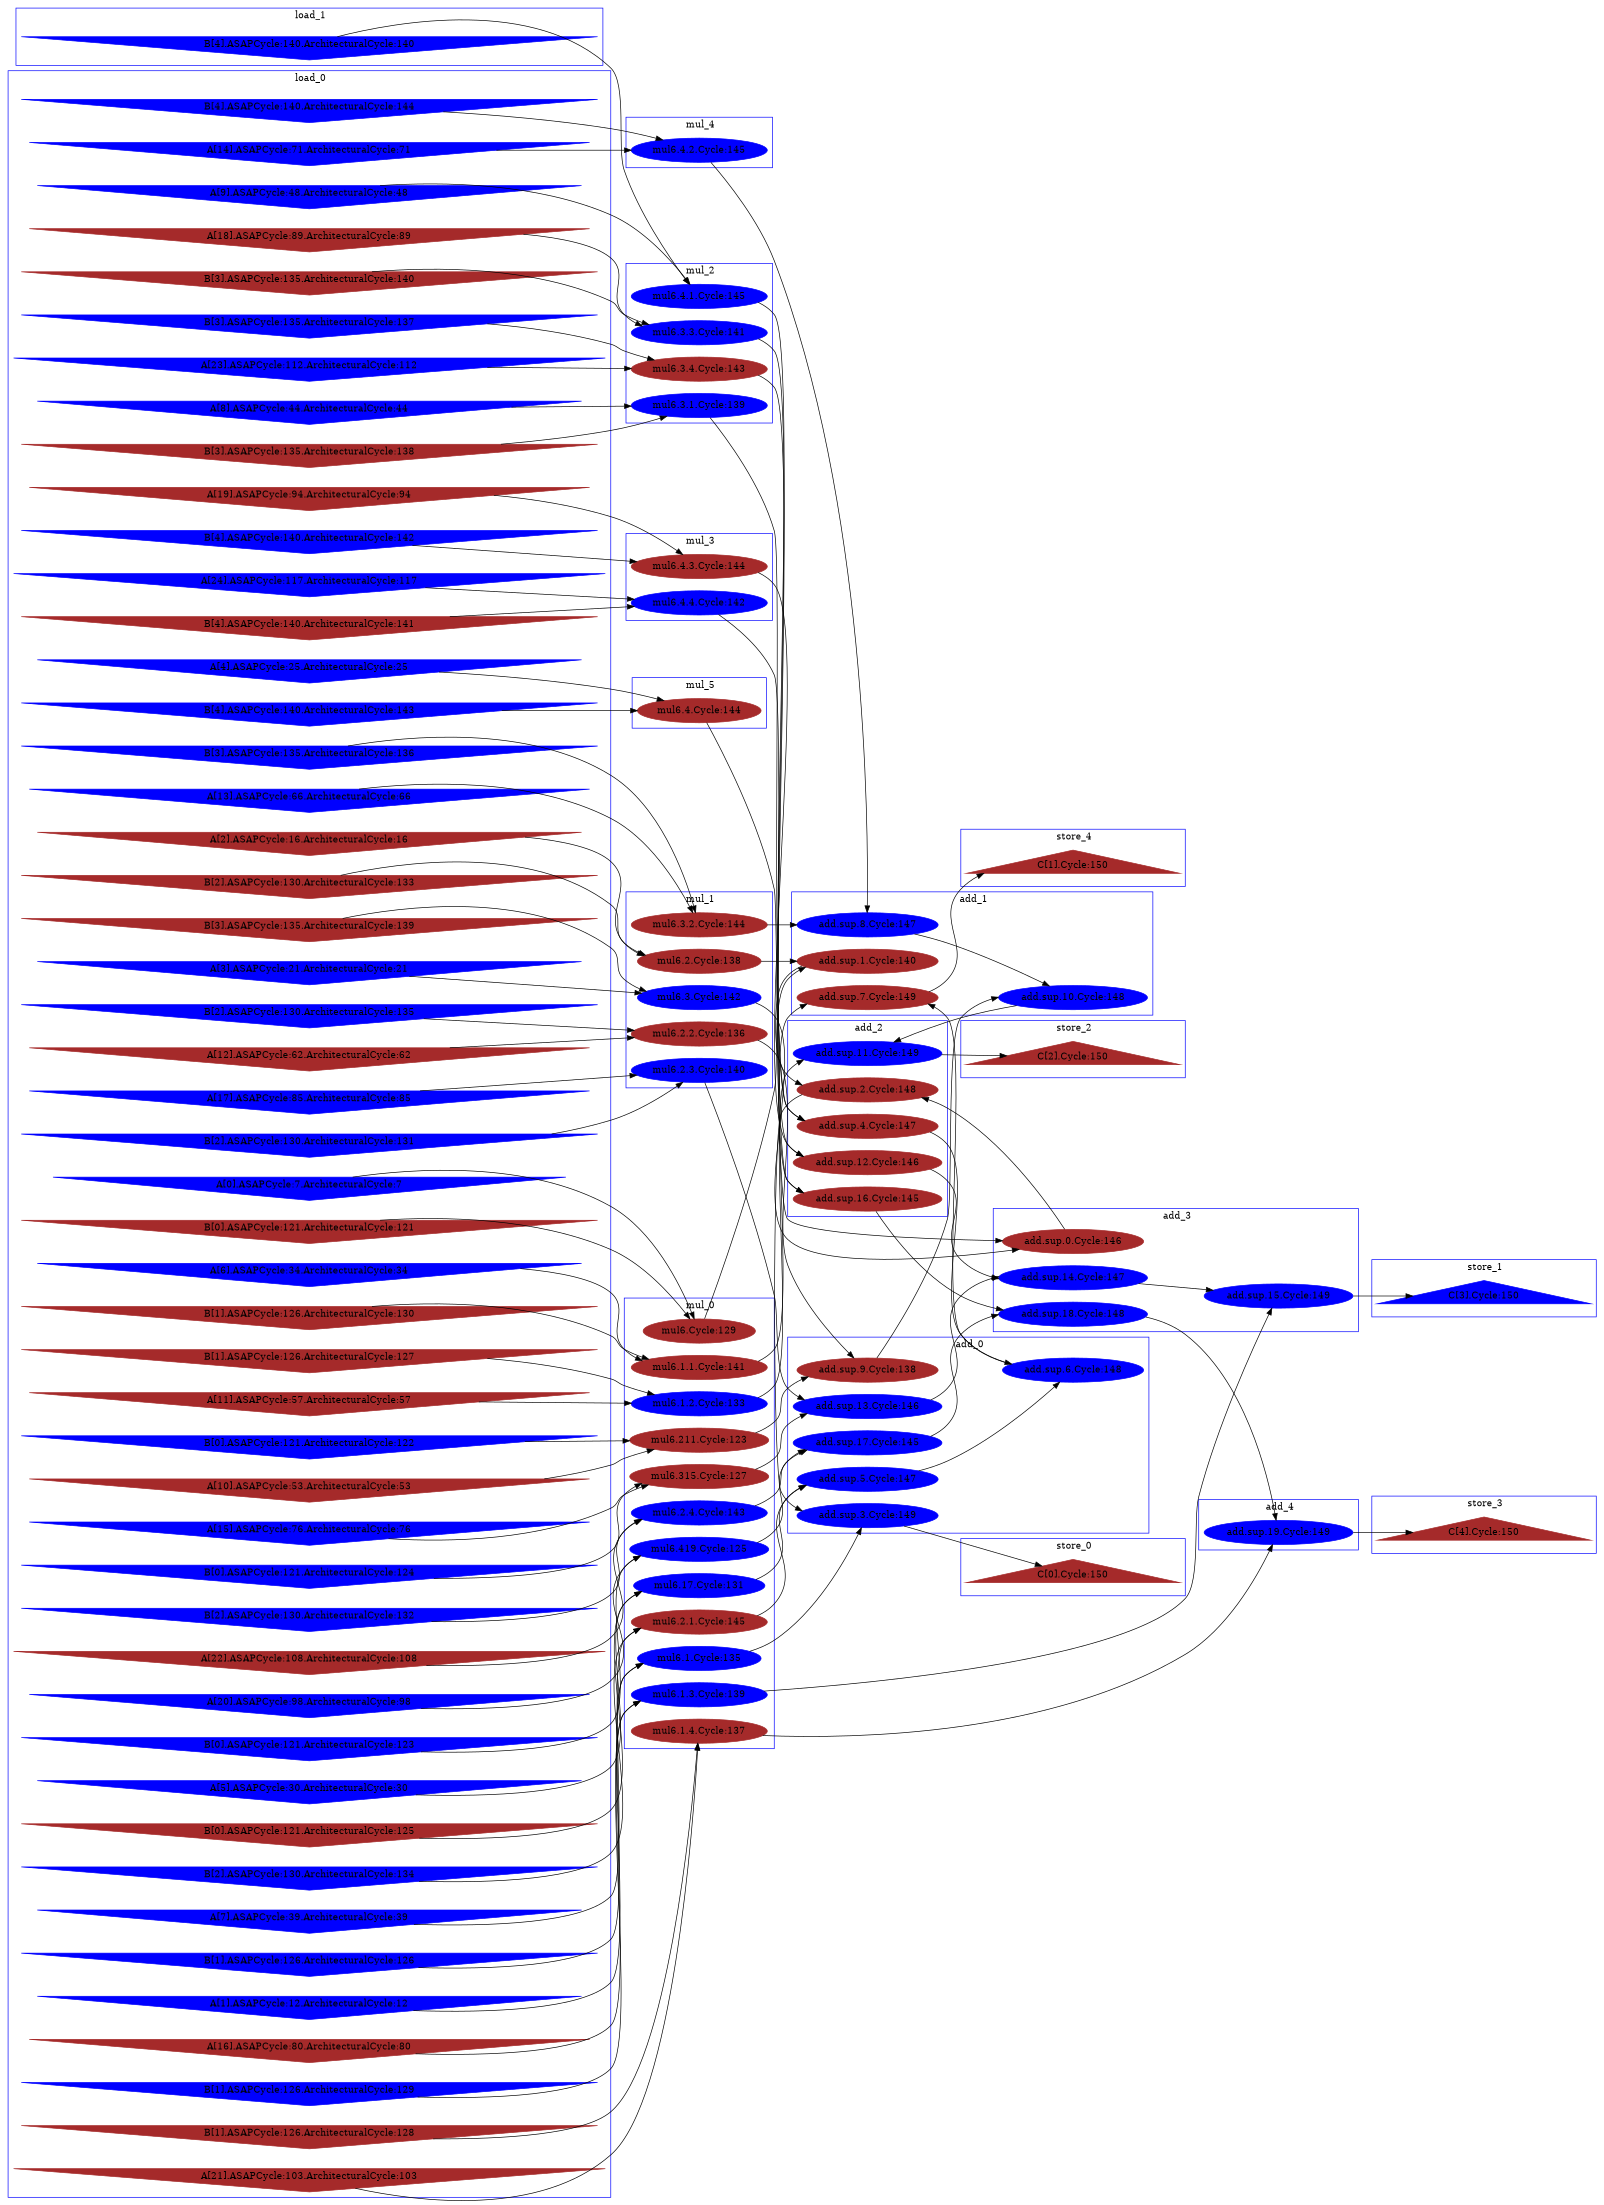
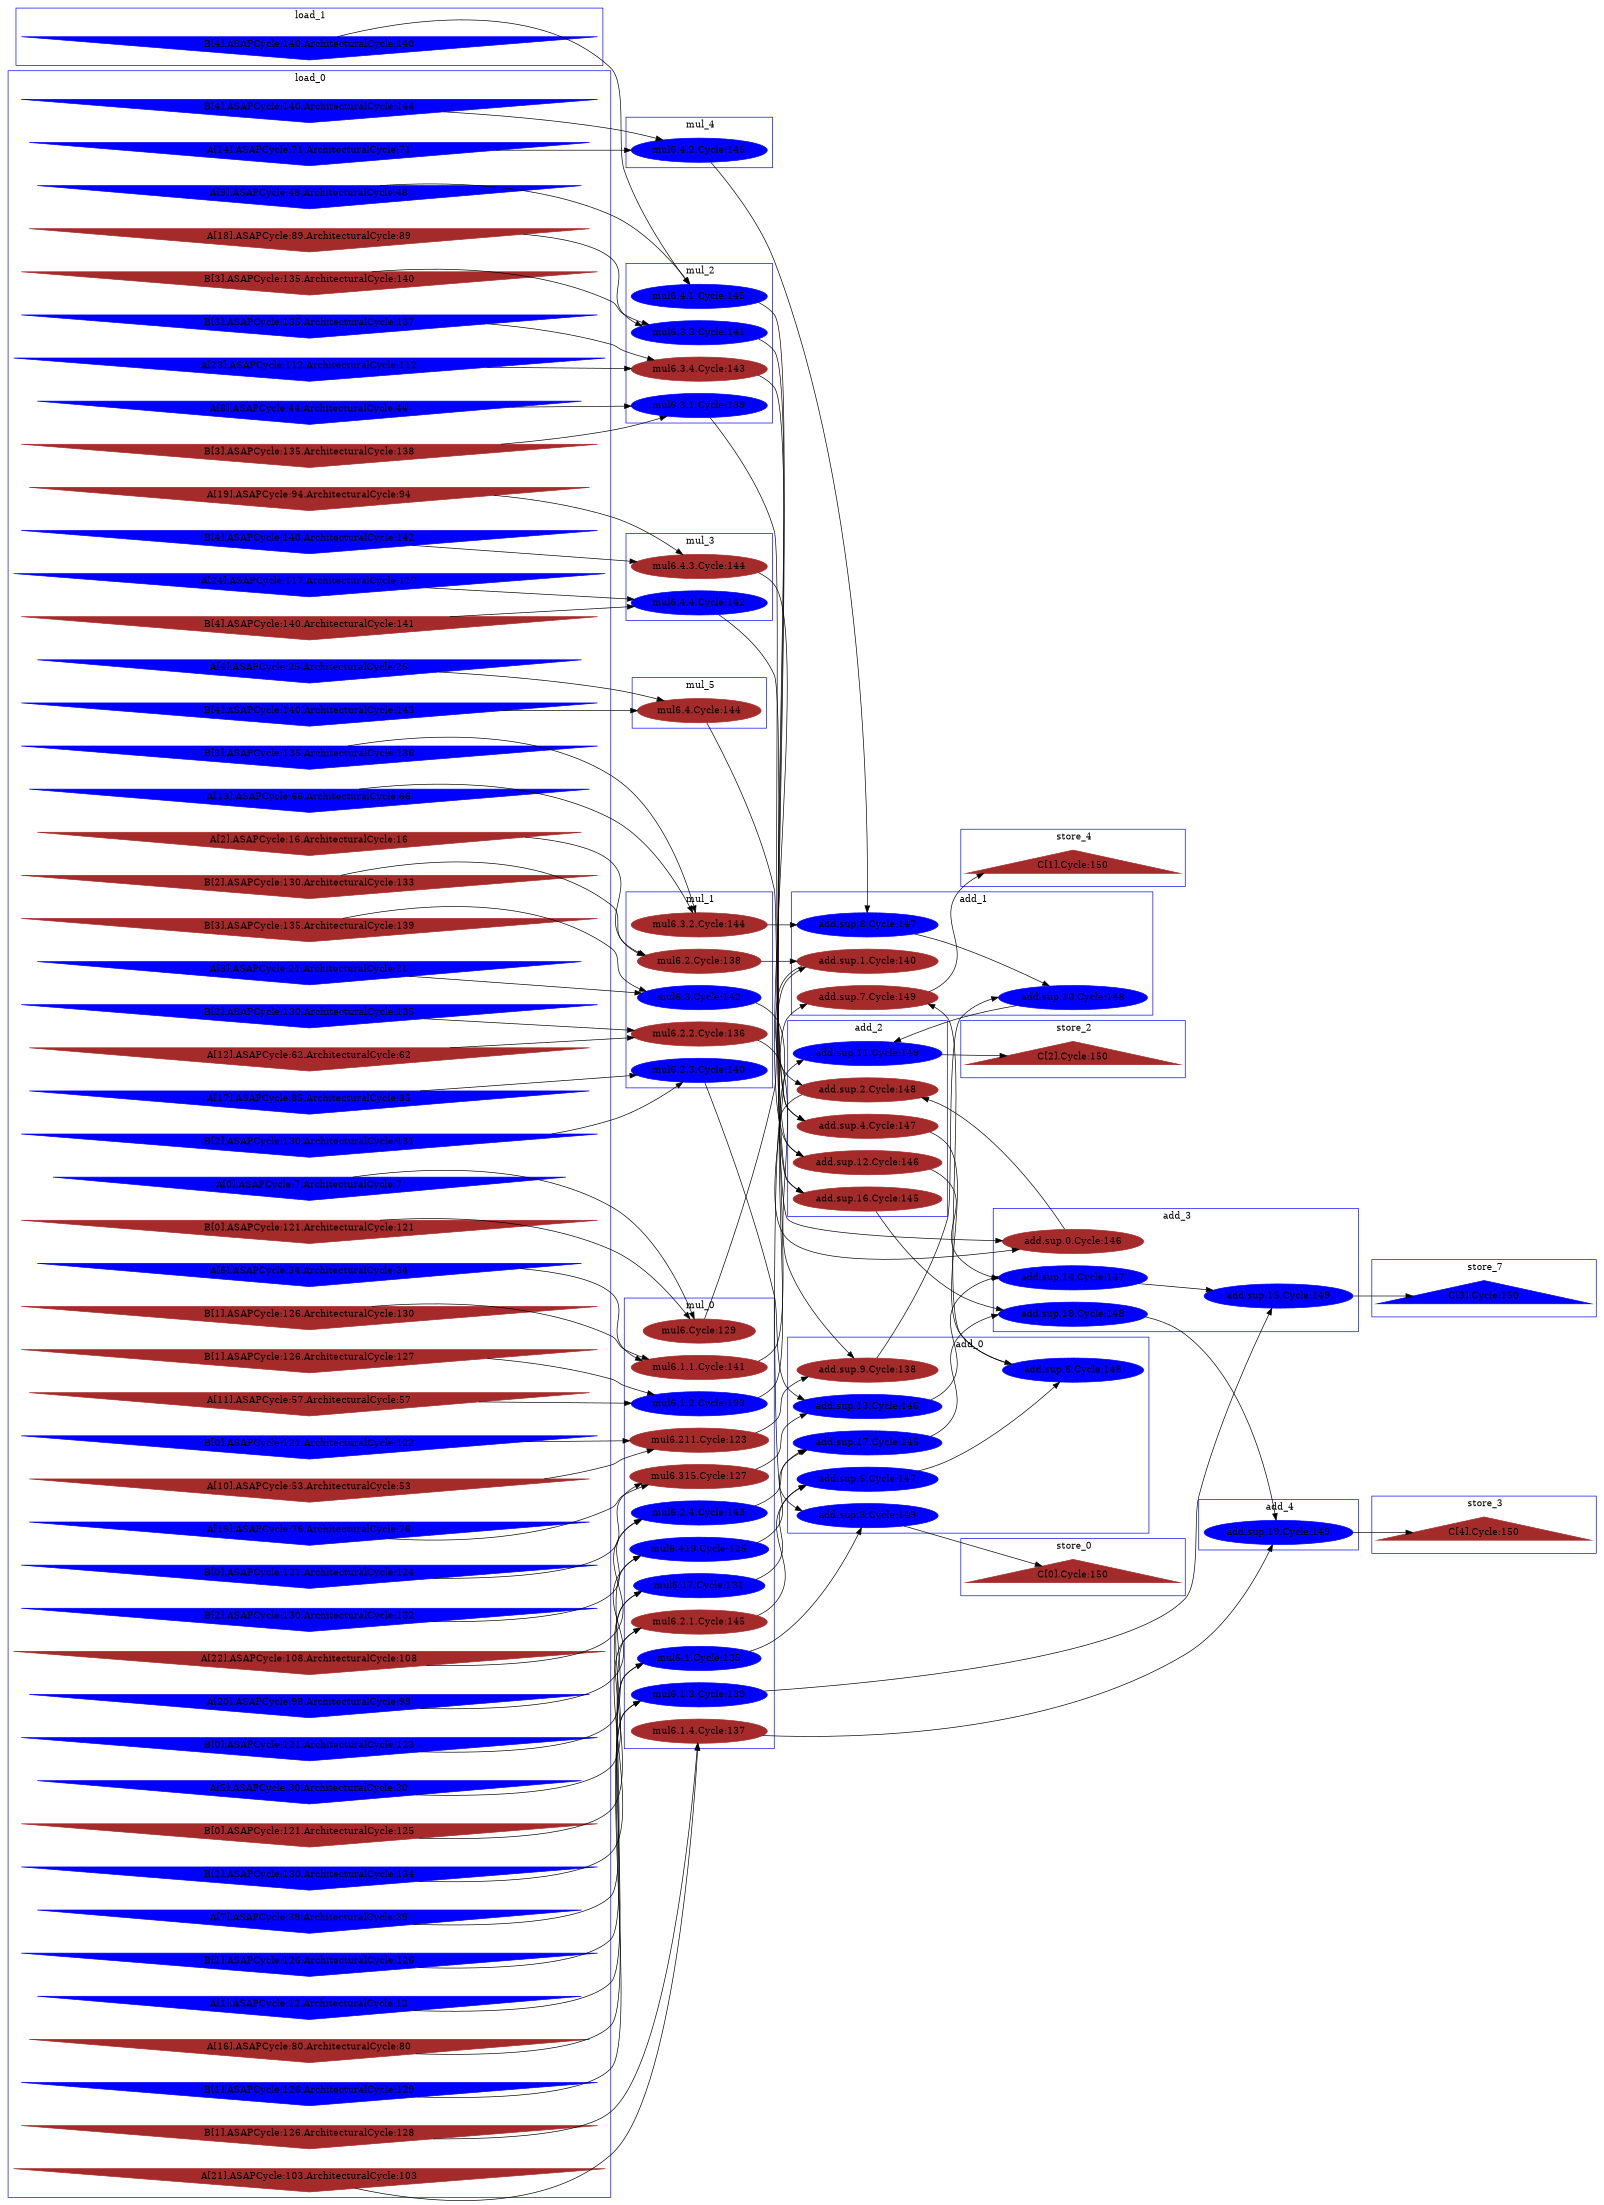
(1484, 1267) -> (1484, 1267)
